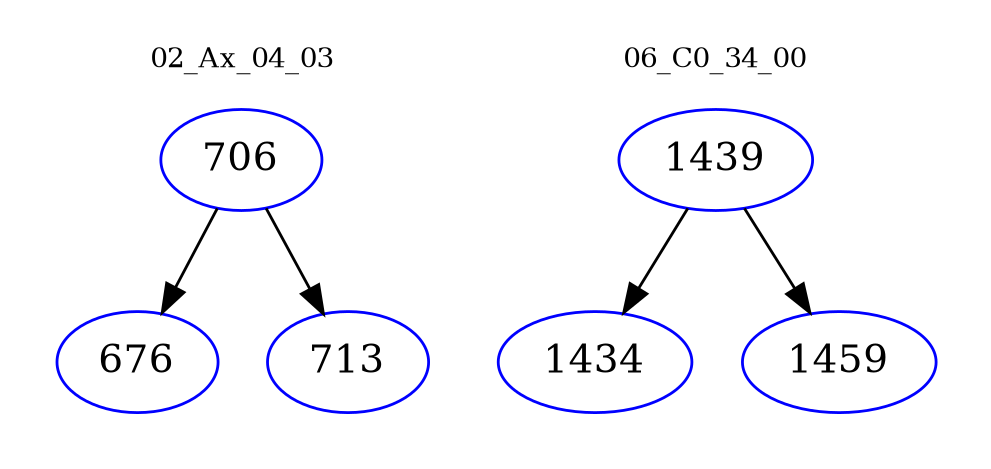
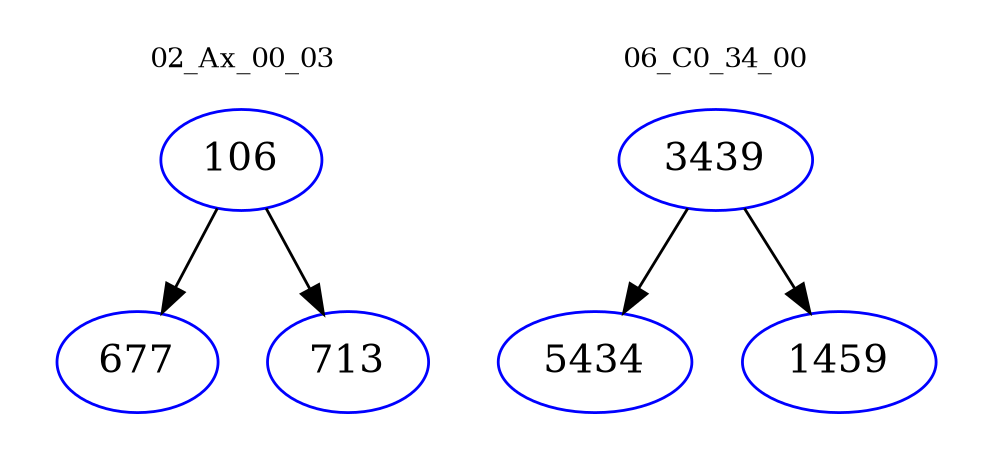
(243, 60) -> (243, 60)
(241, 160) -> (241, 160)
(716, 160) -> (716, 160)
(138, 362) -> (138, 362)
(595, 362) -> (595, 362)
